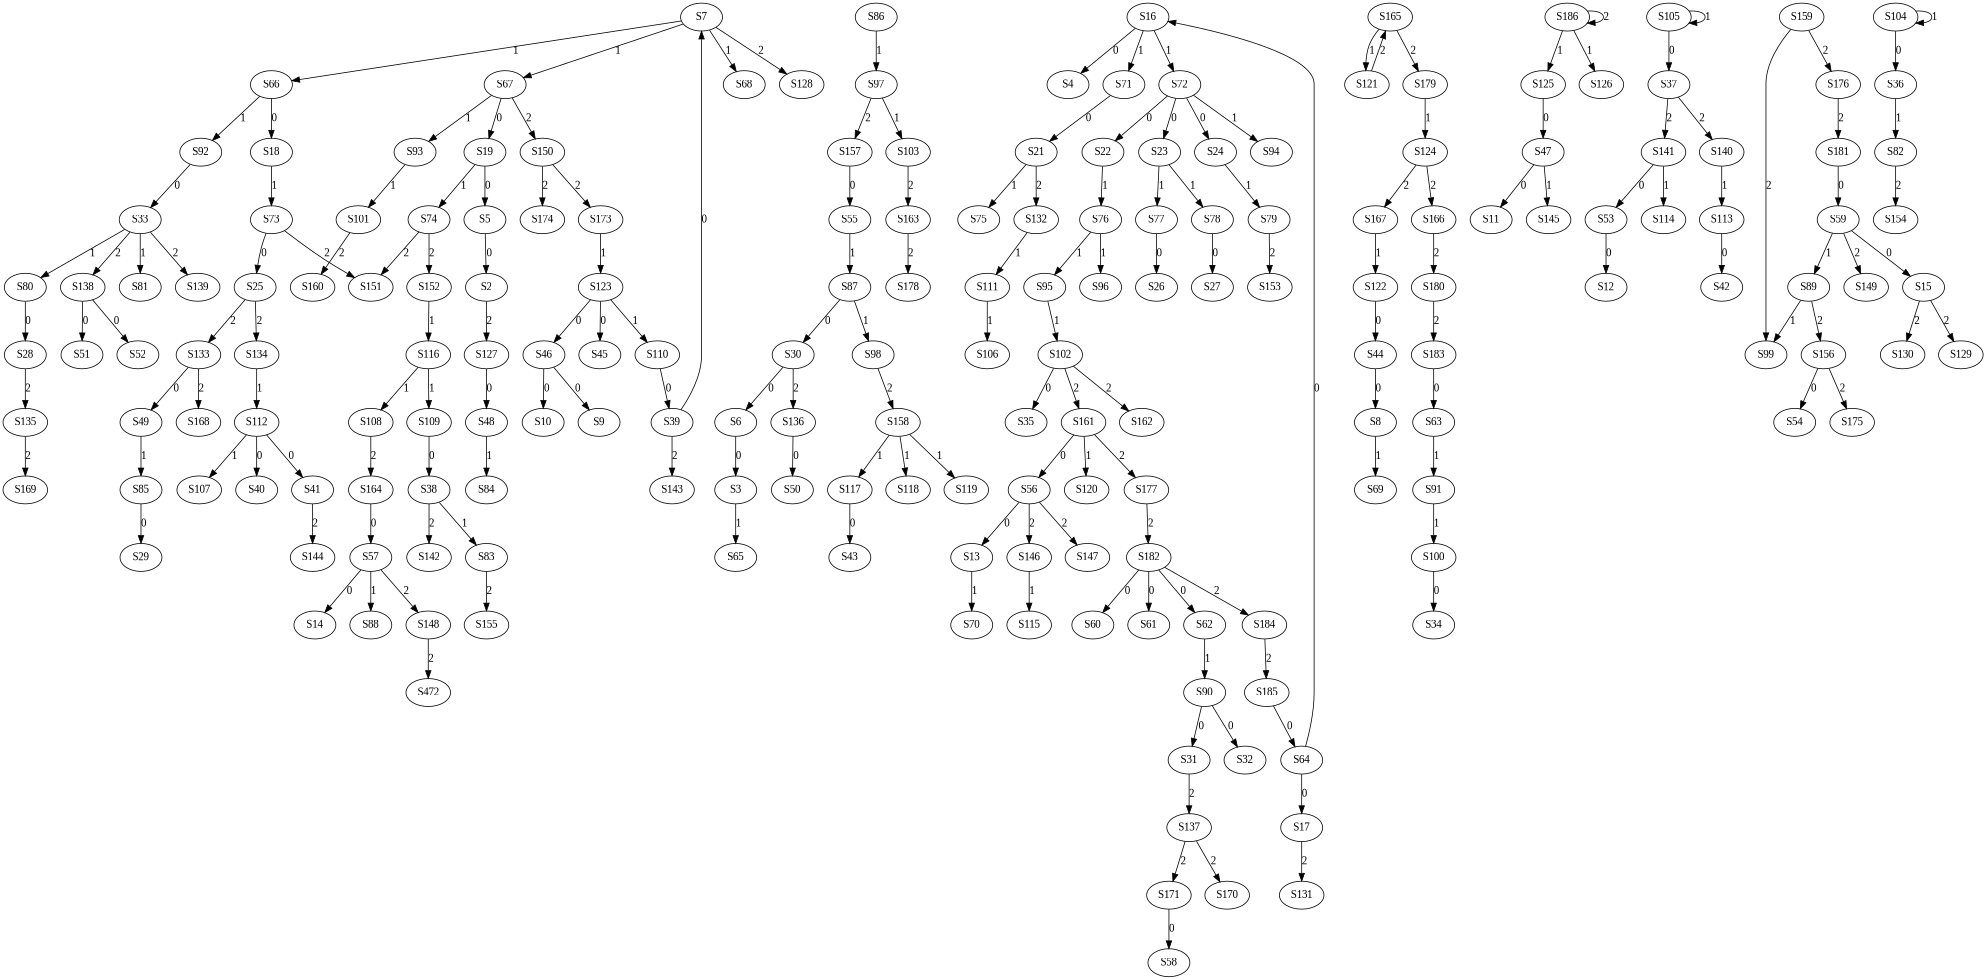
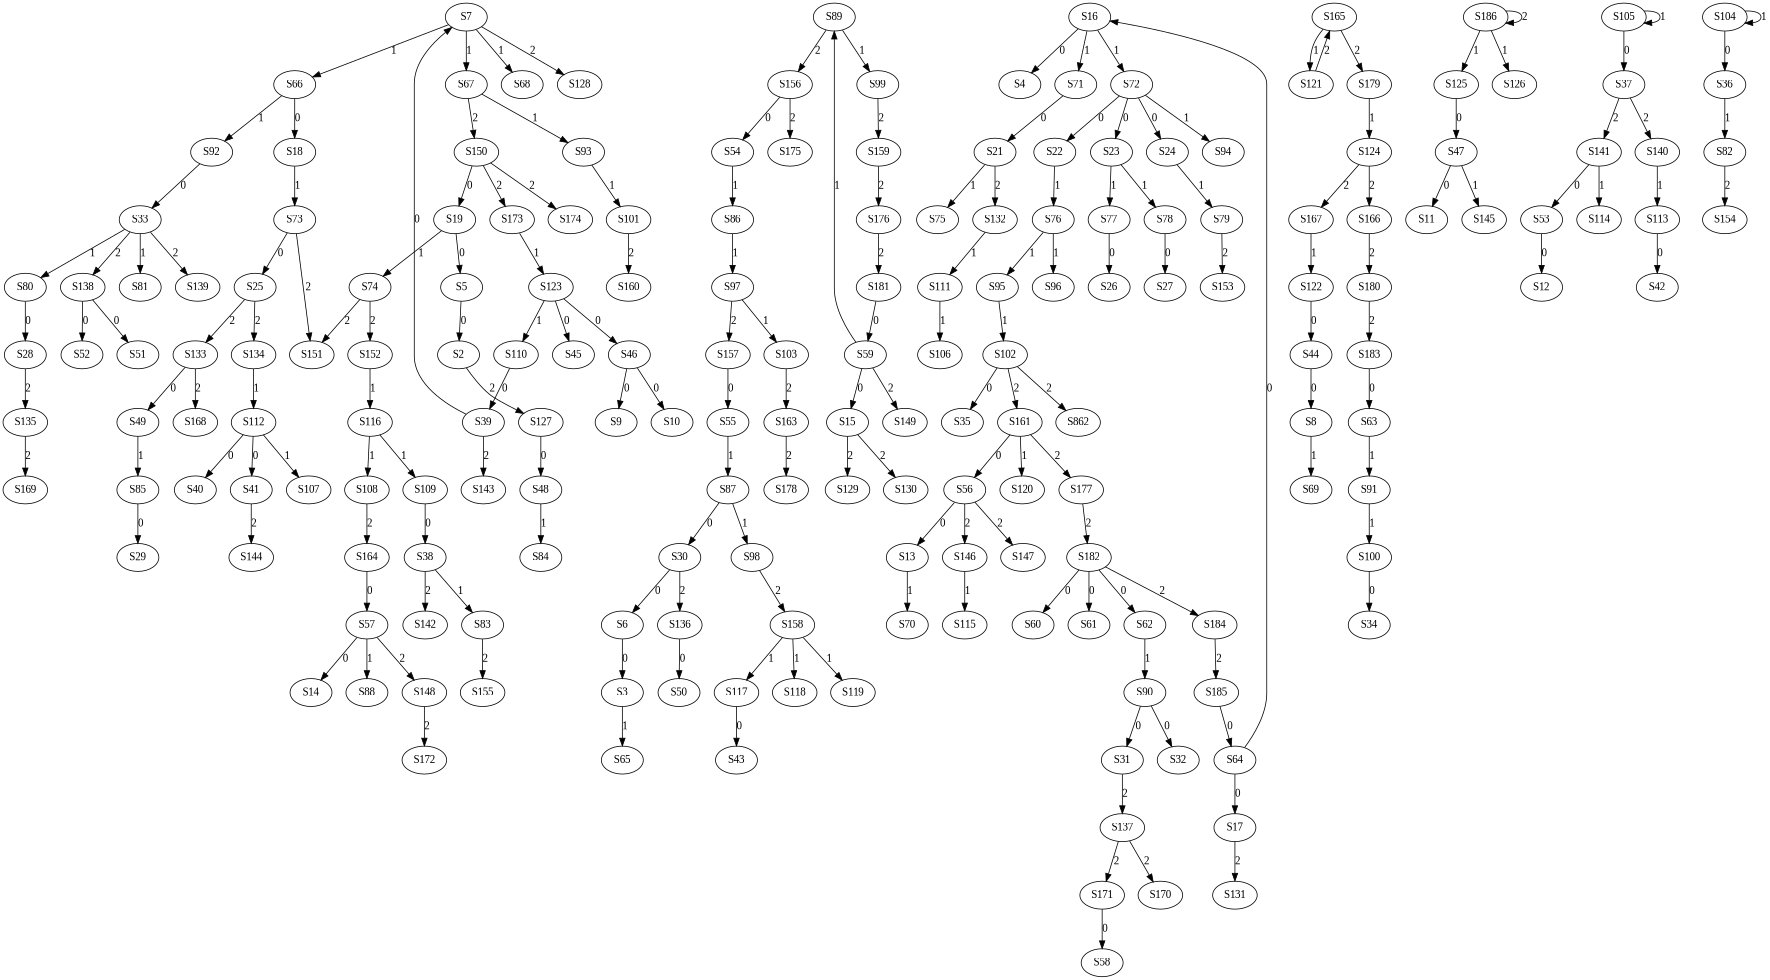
(496, 115) -> (467, 182)
(1766, 178) -> (878, 115)
none -> (733, 182)
(1142, 422) -> (1078, 422)
(428, 693) -> (424, 760)
